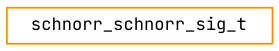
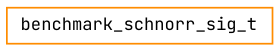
(140, 26) -> (140, 26)
